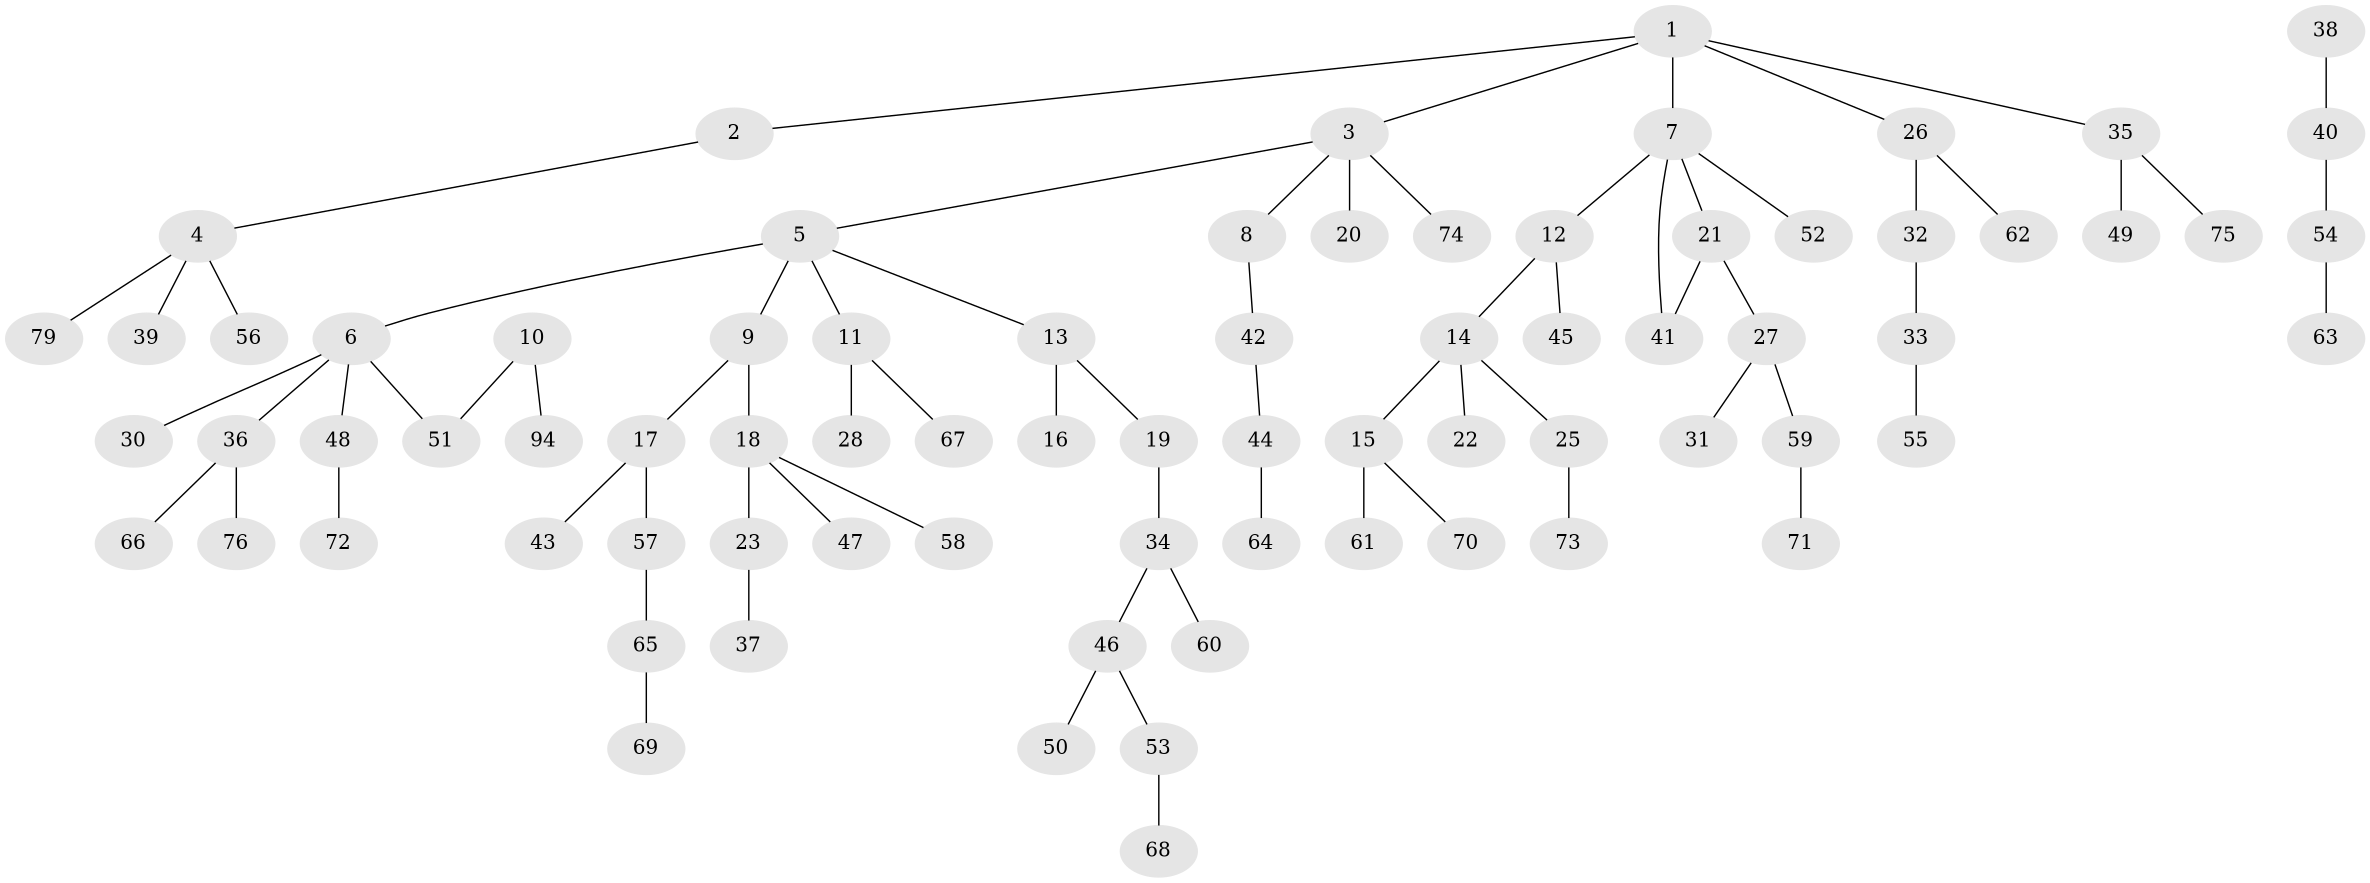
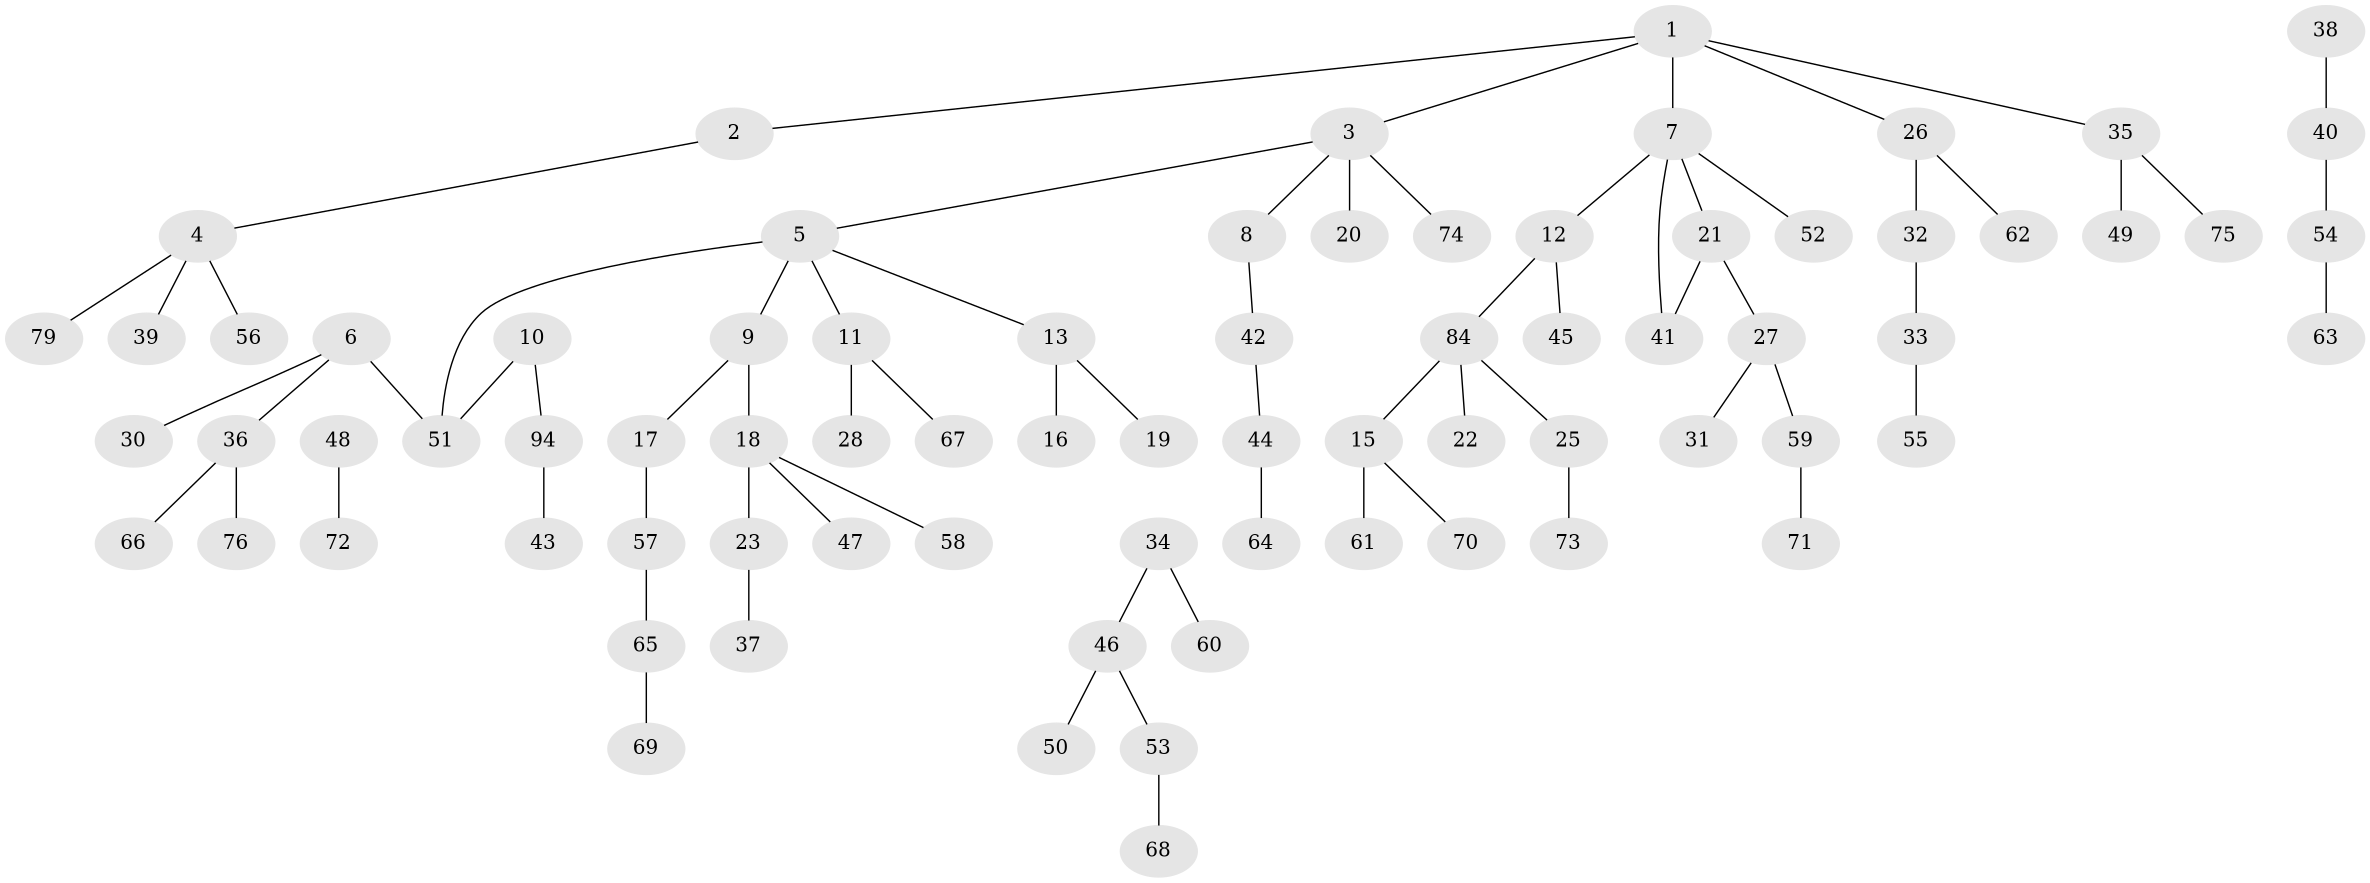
(573, 280) -> (564, 278)
(1459, 339) -> (1459, 339)
(345, 390) -> none
(595, 492) -> (544, 493)
(1159, 493) -> none
